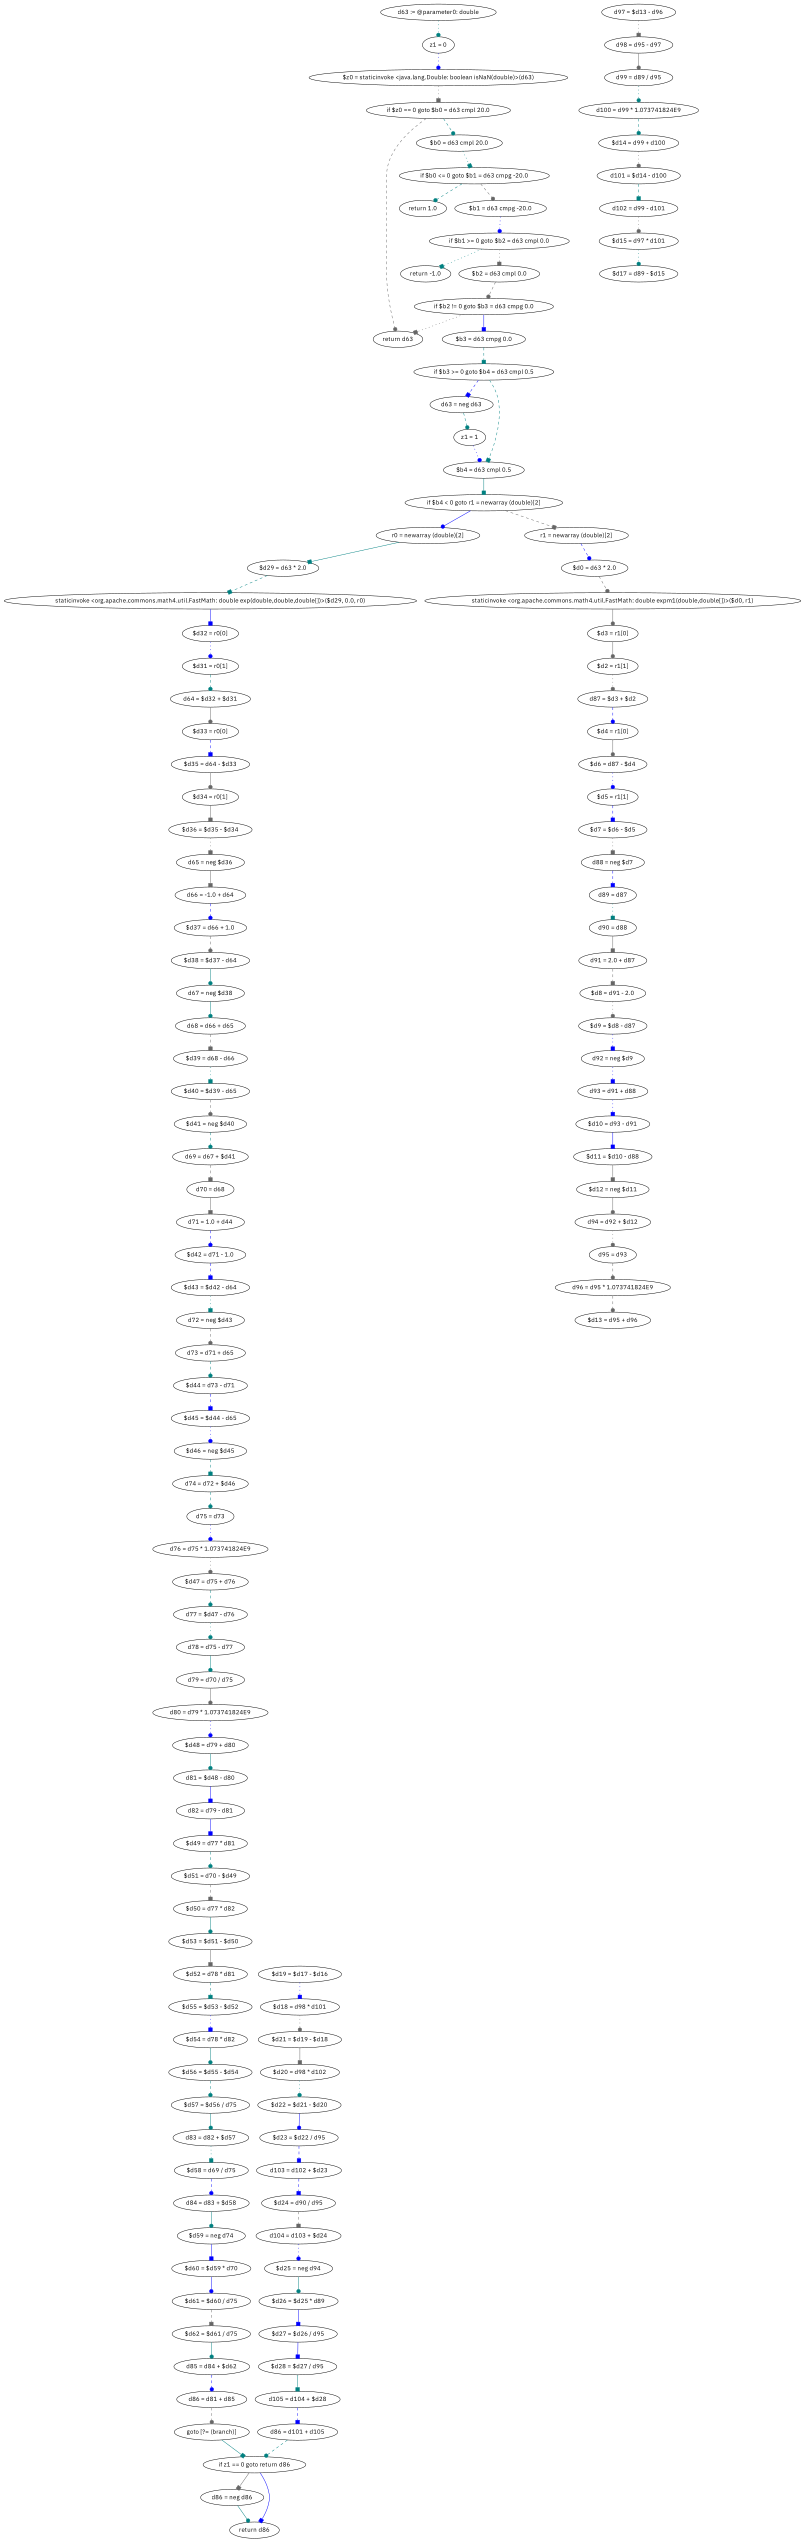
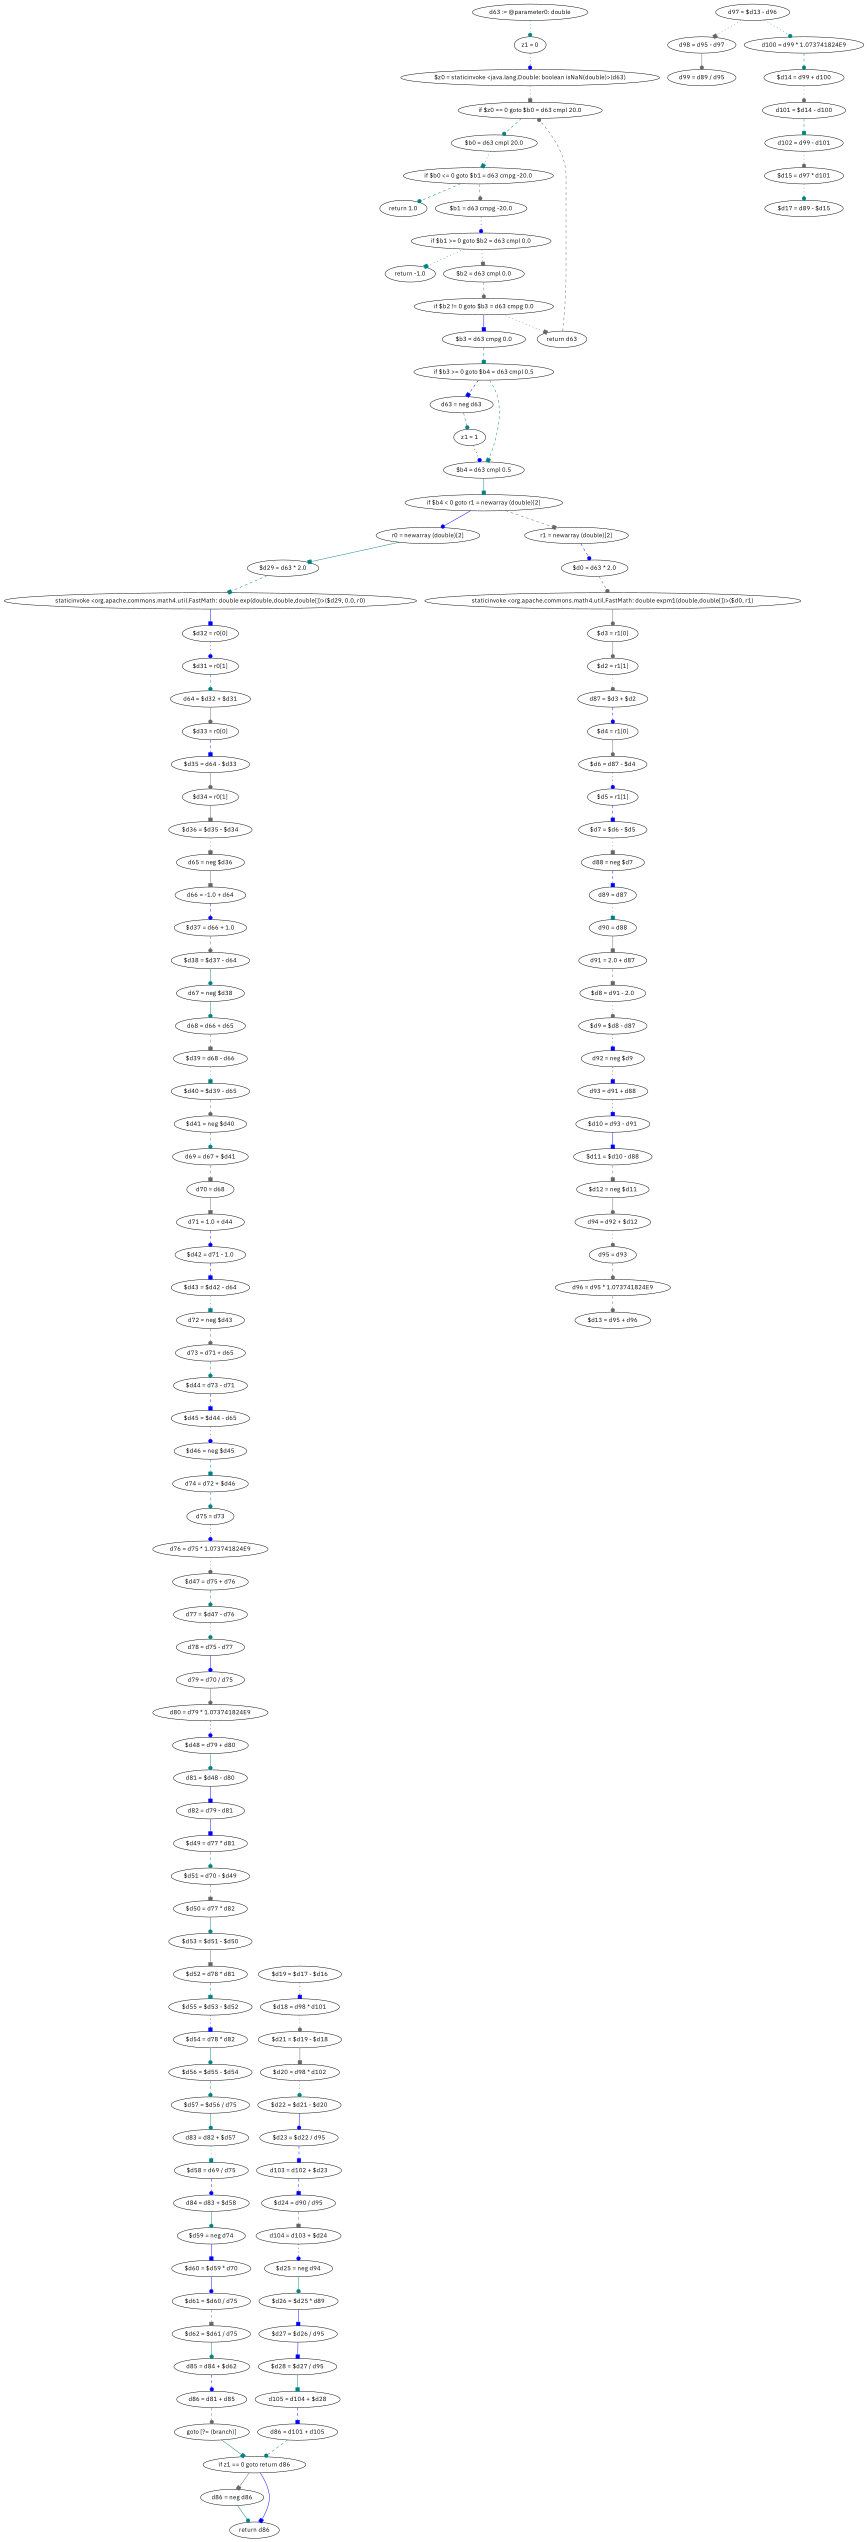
(639, 92) -> (777, 27)
(387, 216) -> (566, 223)
(613, 1171) -> (613, 1171)
(210, 1662) -> (210, 1662)
